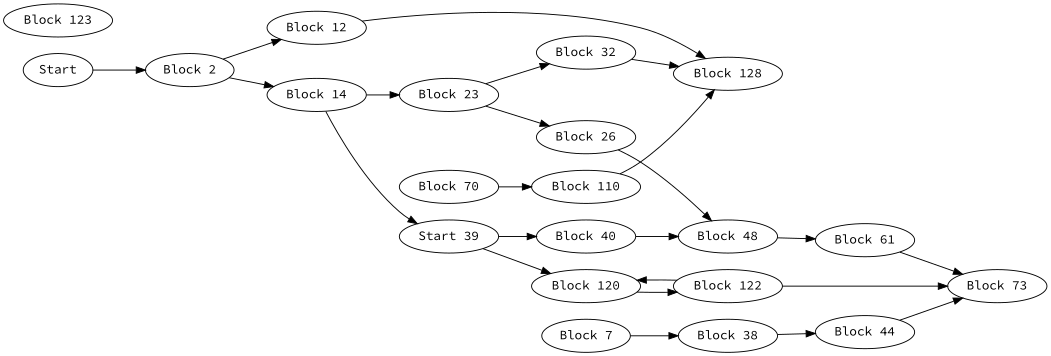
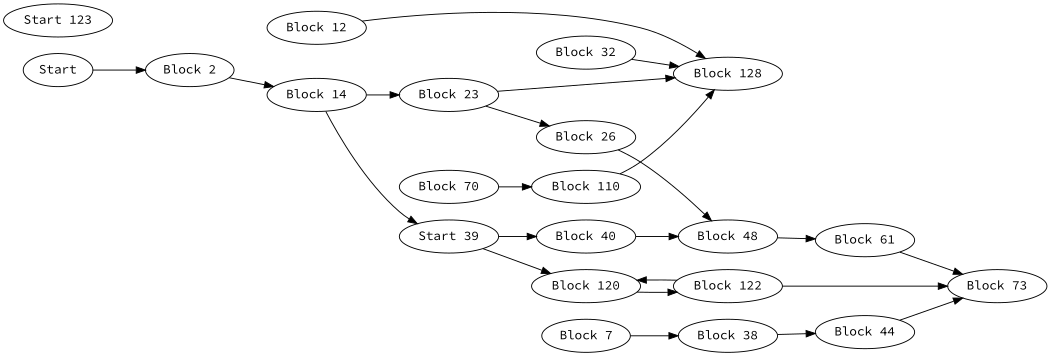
(58, 20) -> (58, 20)
(248, 51) -> none
(513, 75) -> (582, 85)
